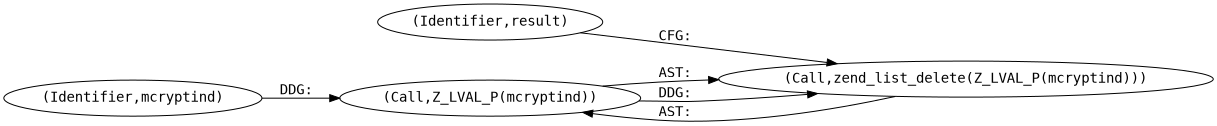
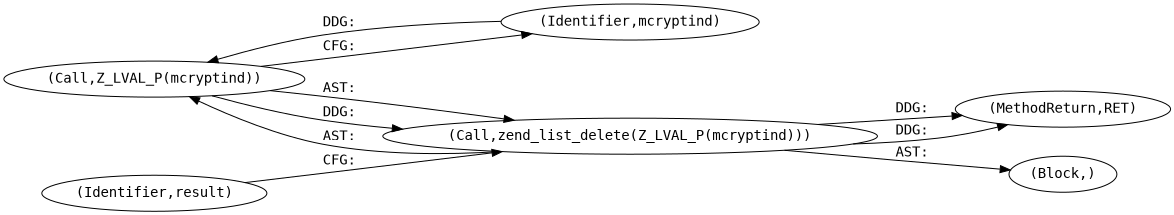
none -> (391, 51)
none -> (1063, 109)
none -> (1063, 174)
